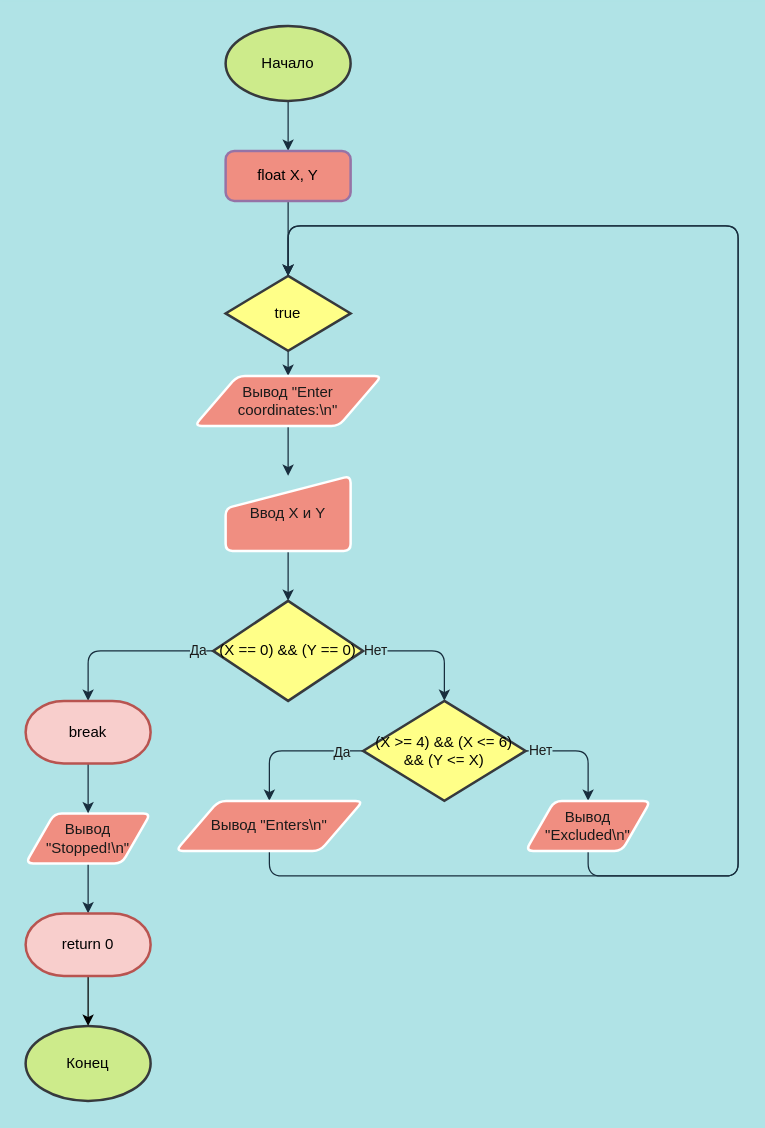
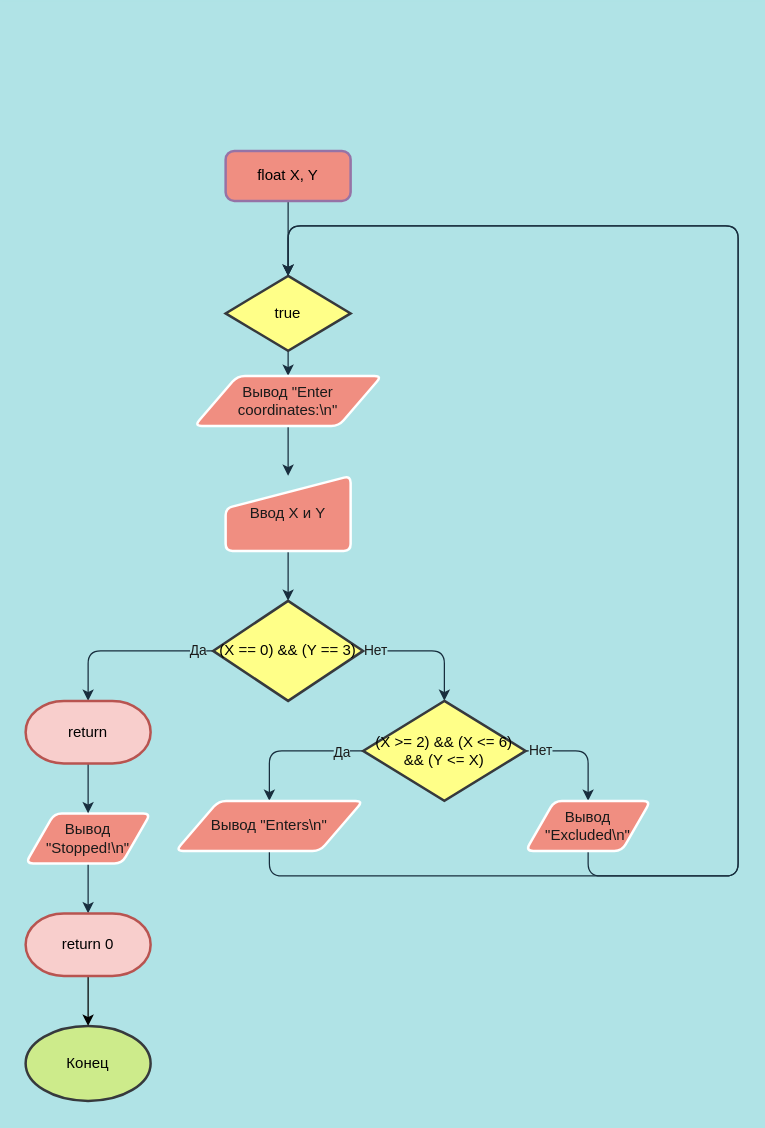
(288, 63) -> none
(288, 122) -> none
(288, 651) -> (288, 651)
(88, 732) -> (88, 732)
(444, 751) -> (444, 751)
